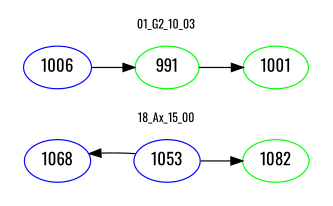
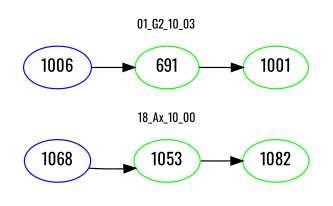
(167, 67) -> (167, 67)
(167, 119) -> (167, 119)
(119, 153) -> (106, 169)
(167, 161) -> (167, 161)
